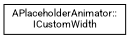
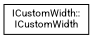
(65, 19) -> (46, 19)
